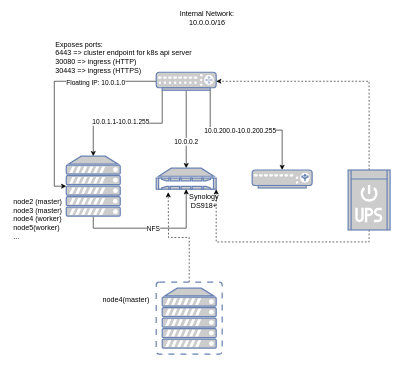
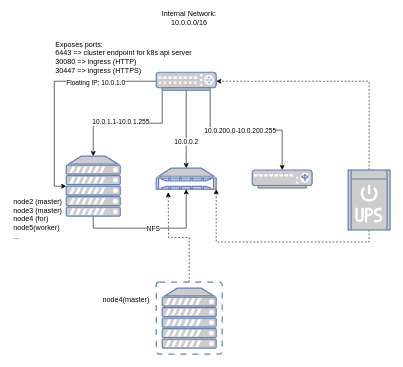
(207, 18) -> (189, 18)
(127, 57) -> (127, 57)
(204, 201) -> none
(41, 219) -> (41, 219)
